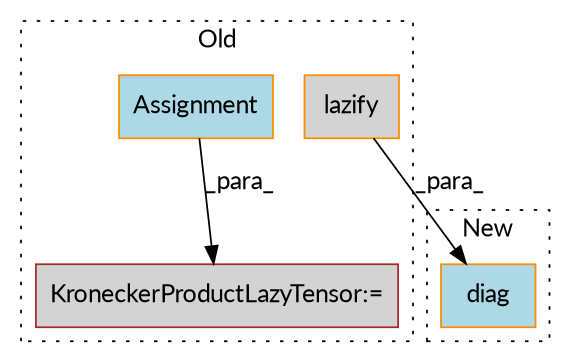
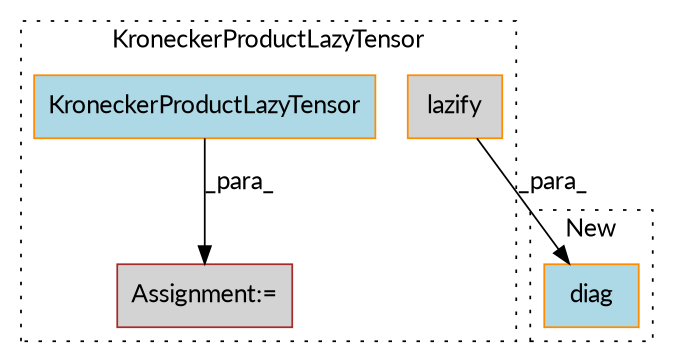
(217, 41) -> (269, 41)
(196, 107) -> (205, 107)
(217, 296) -> (205, 296)
